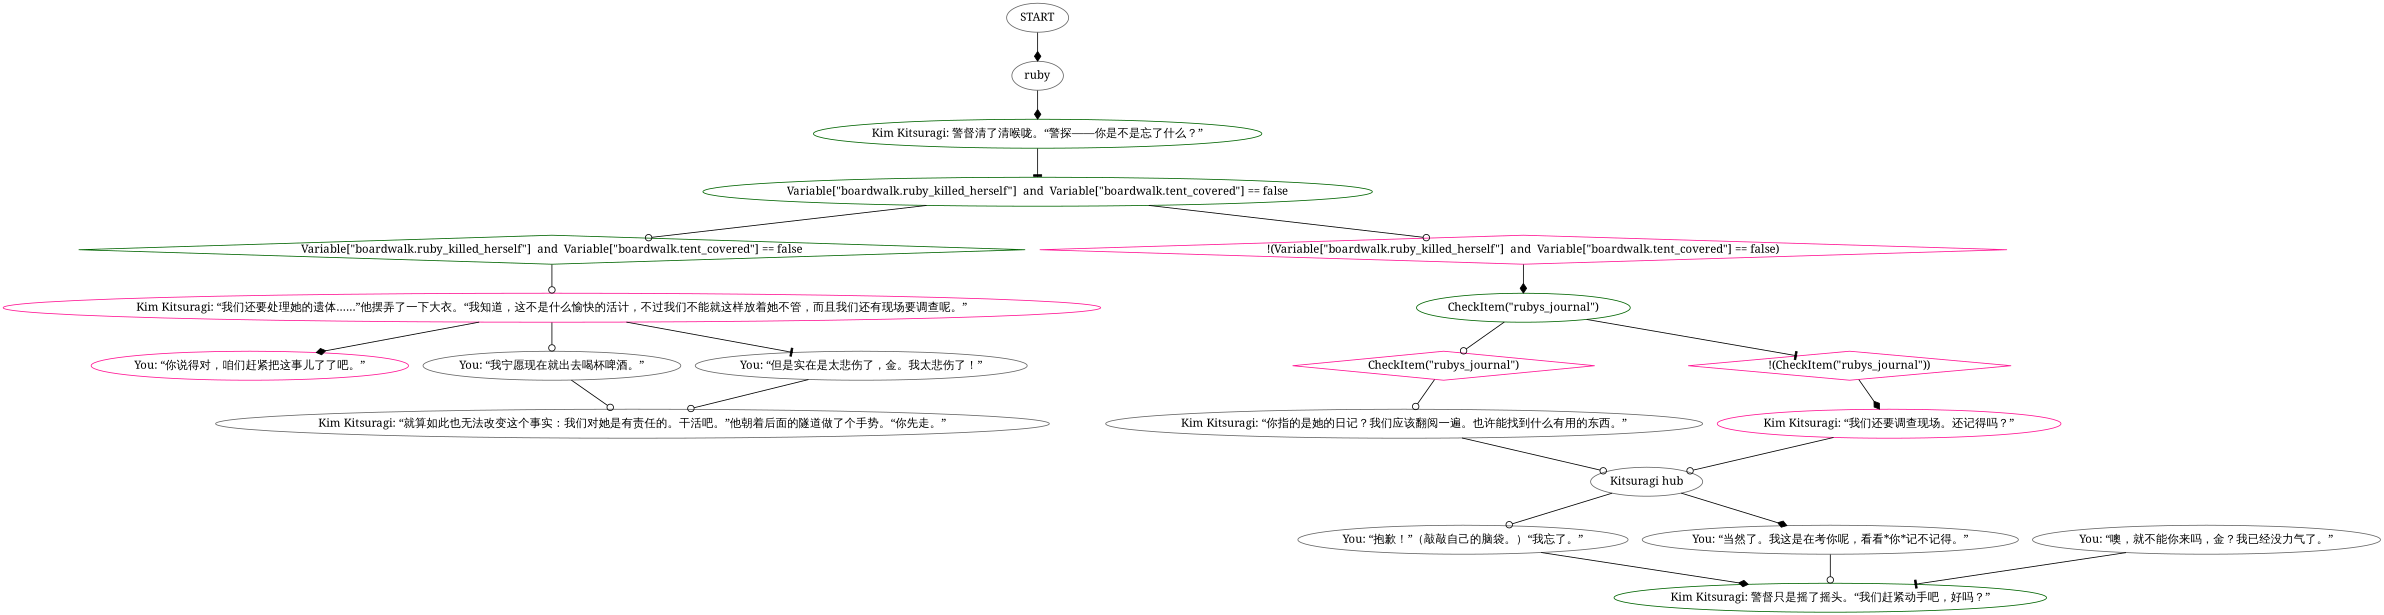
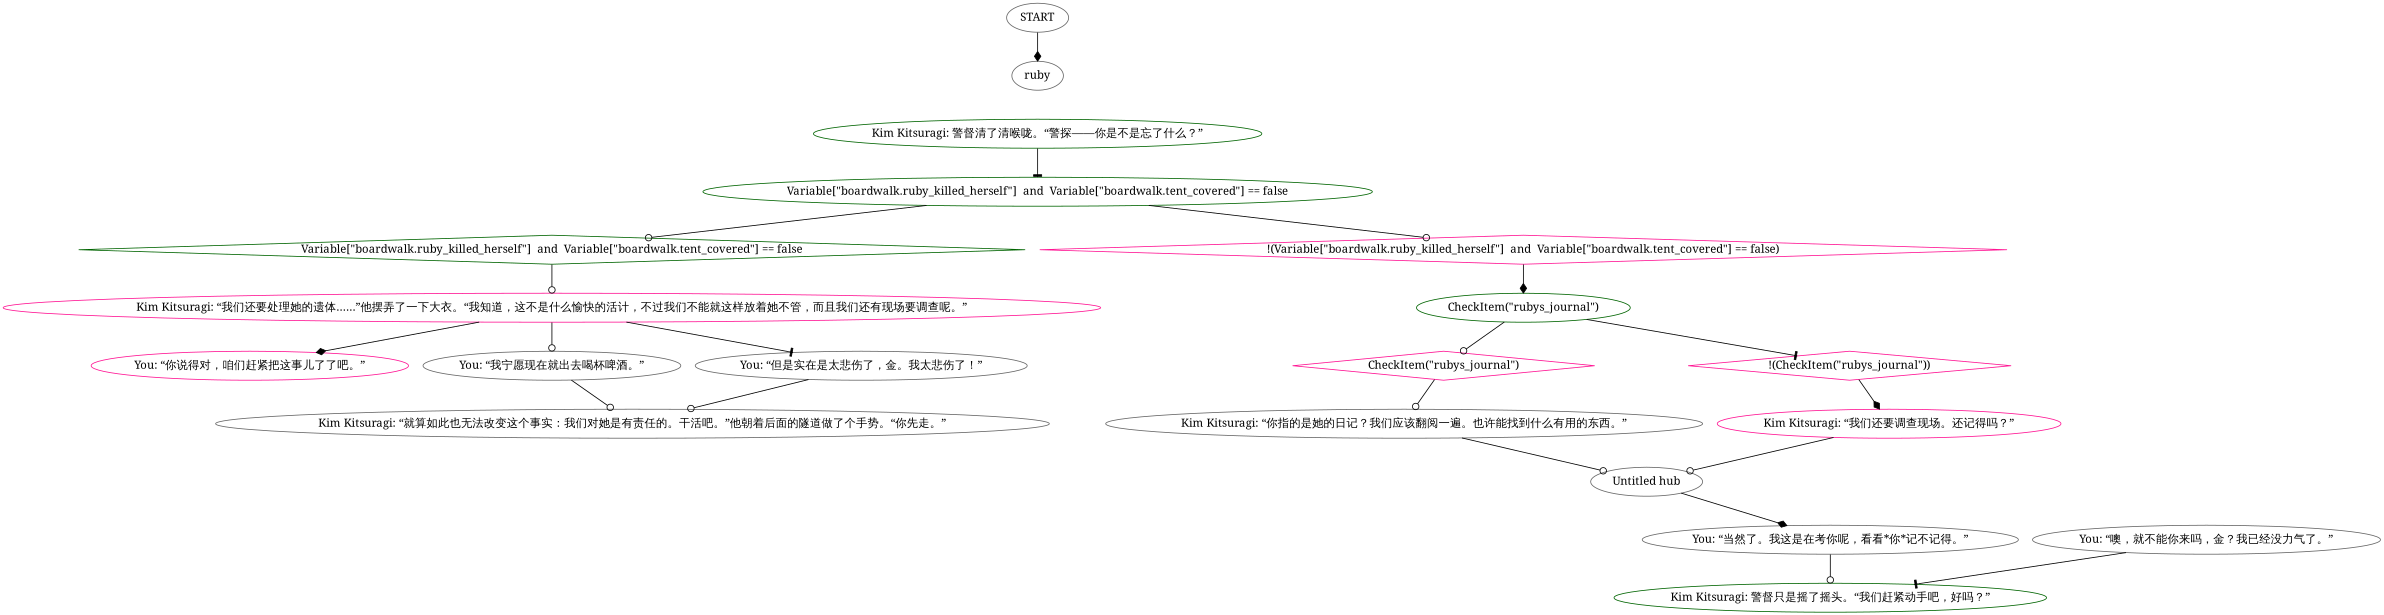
(1038, 100) -> none
(1647, 482) -> (1647, 482)
(1463, 540) -> none
